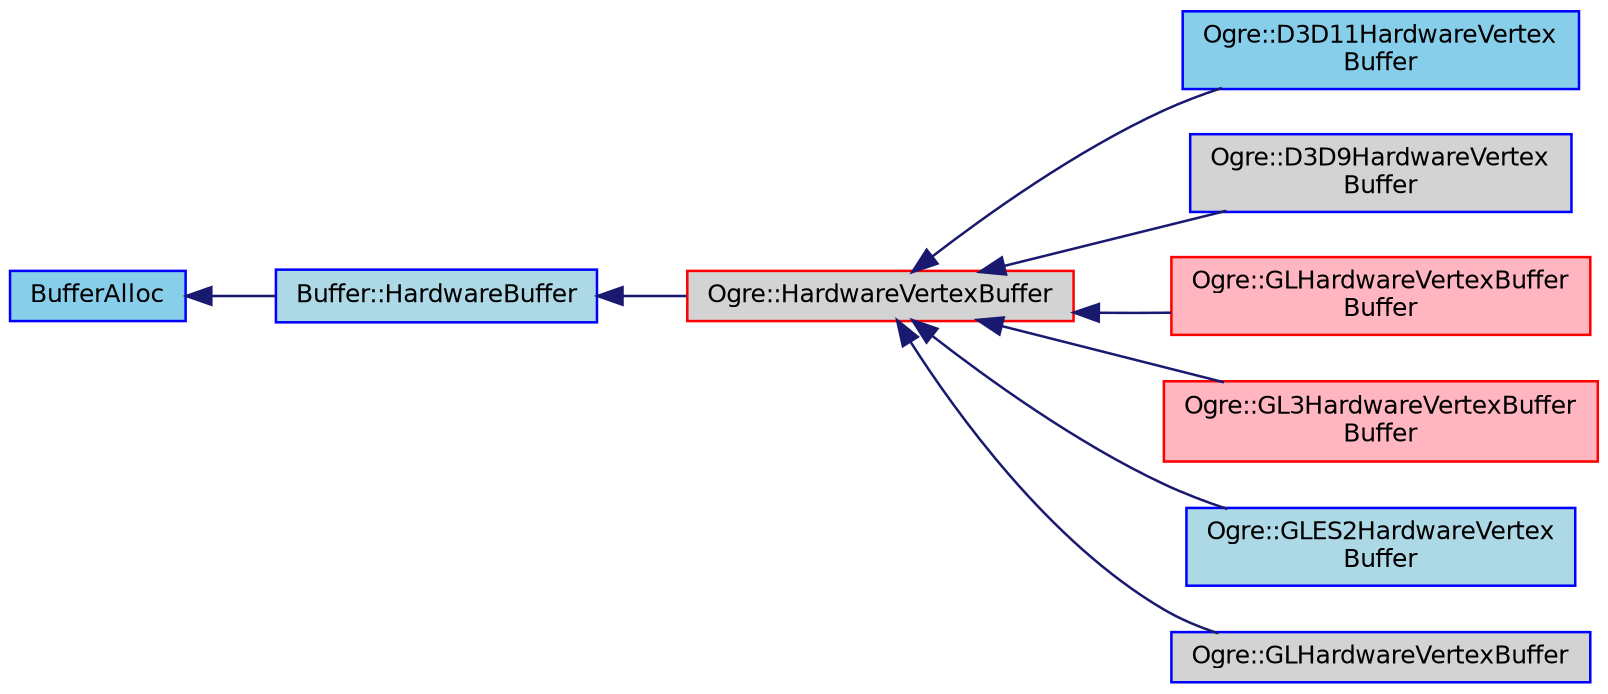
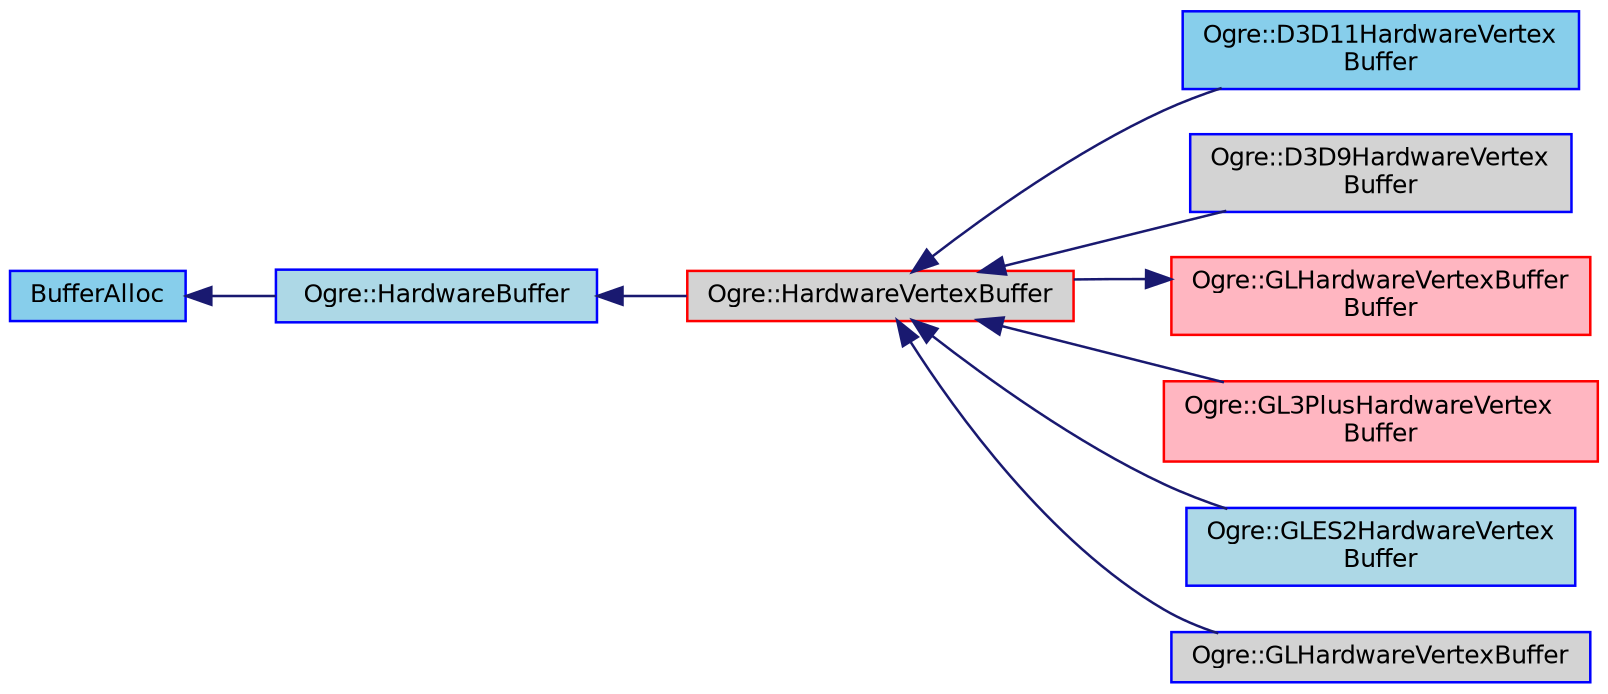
(436, 296) -> (436, 296)
(1135, 313) -> (1110, 279)
(1381, 421) -> (1381, 421)
